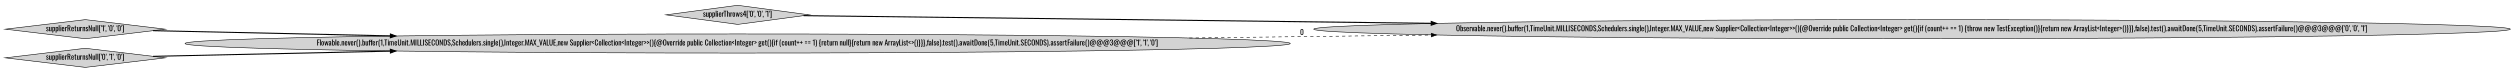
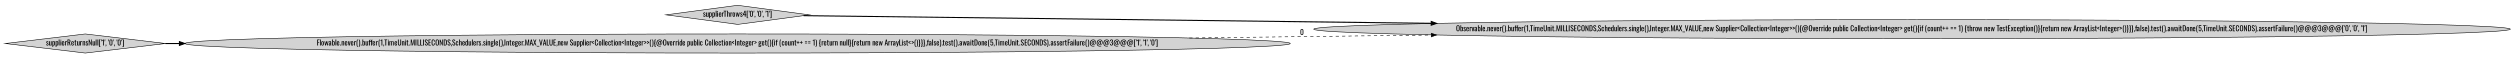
(85, 58) -> none
